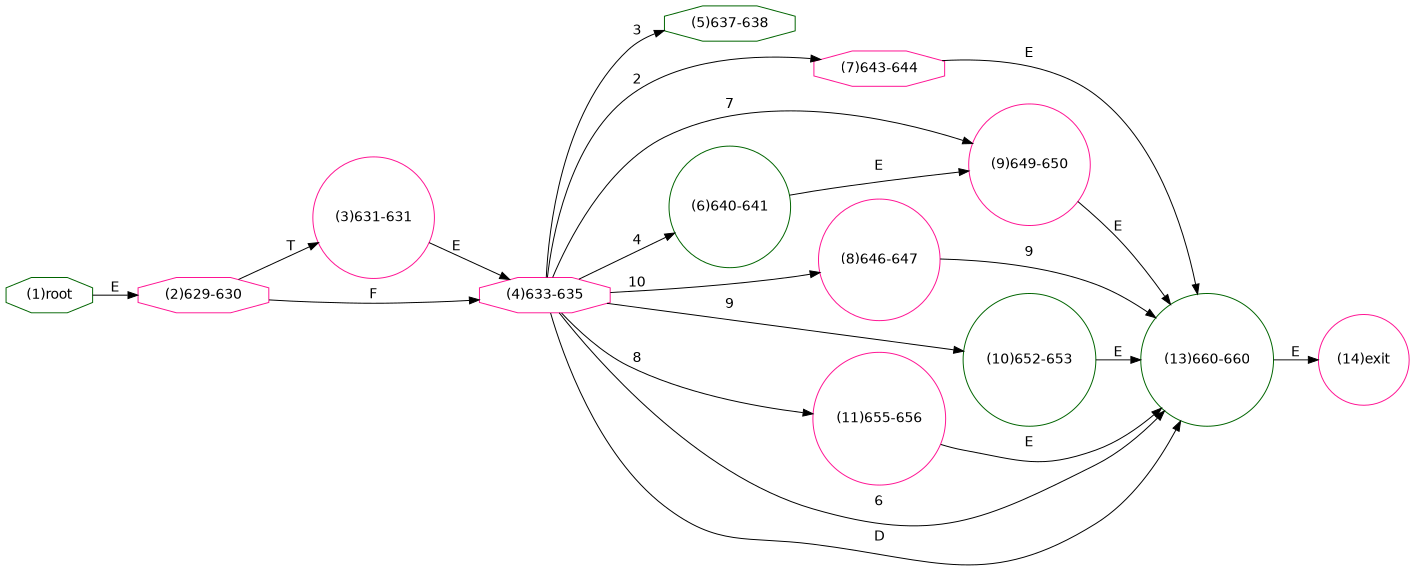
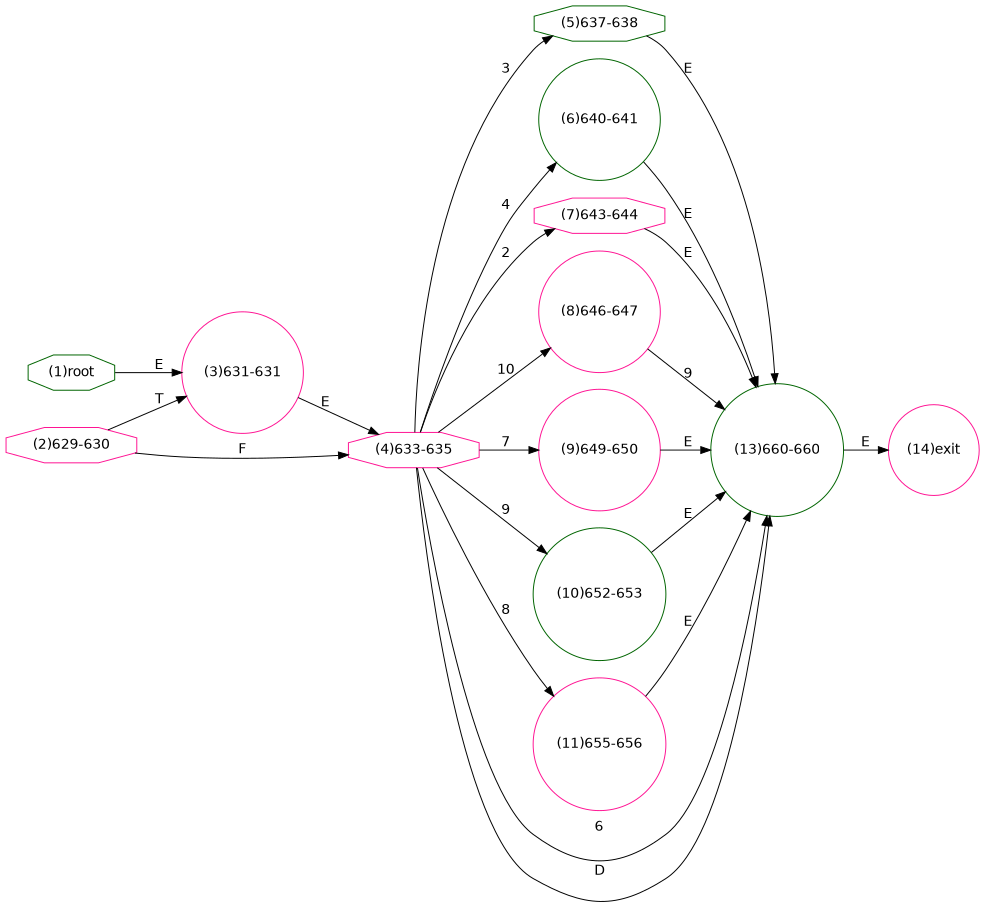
(874, 182) -> (709, 264)
none -> (741, 191)
(110, 295) -> (144, 373)
